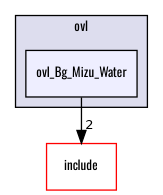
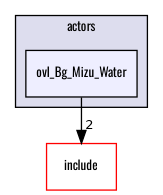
(81, 28) -> (81, 28)
